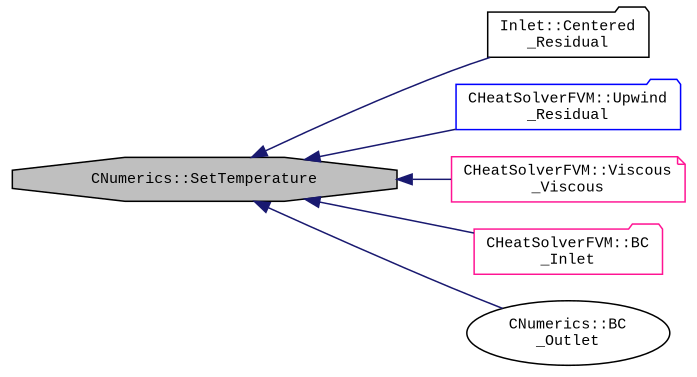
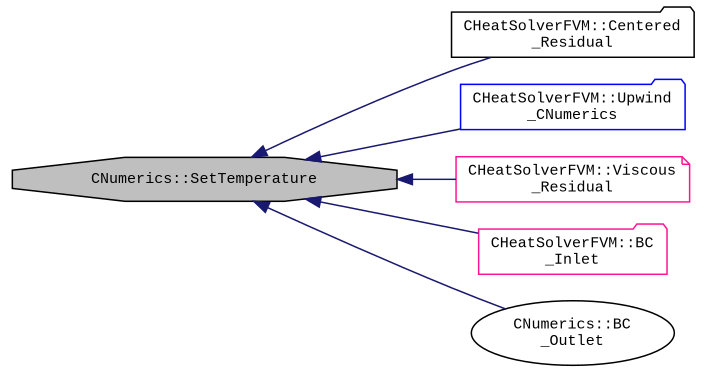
(568, 35) -> (573, 35)
(568, 107) -> (573, 107)
(568, 179) -> (573, 179)
